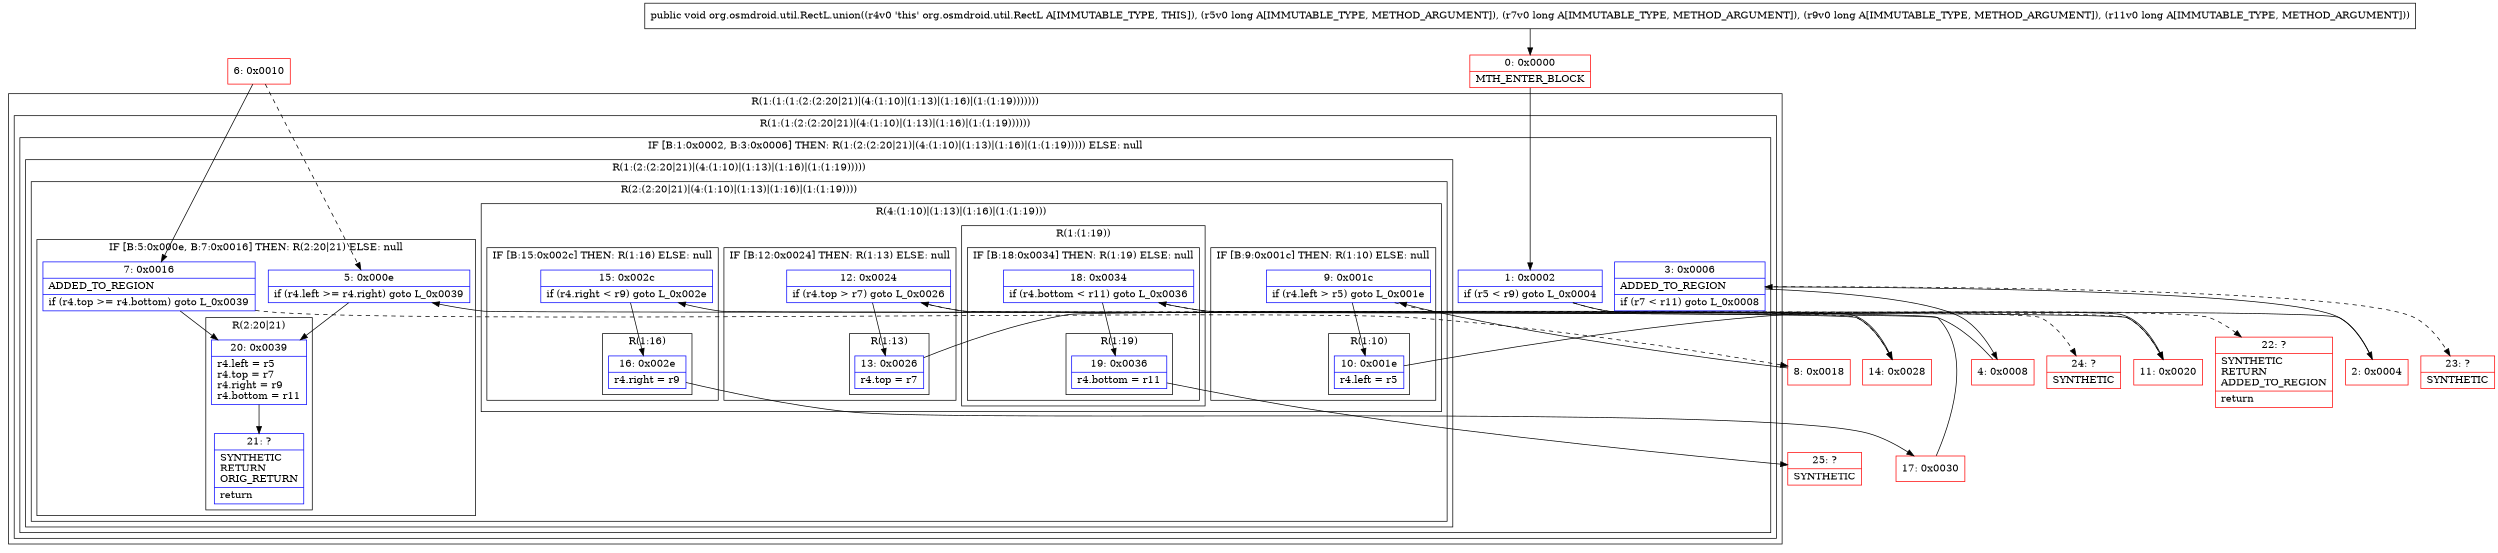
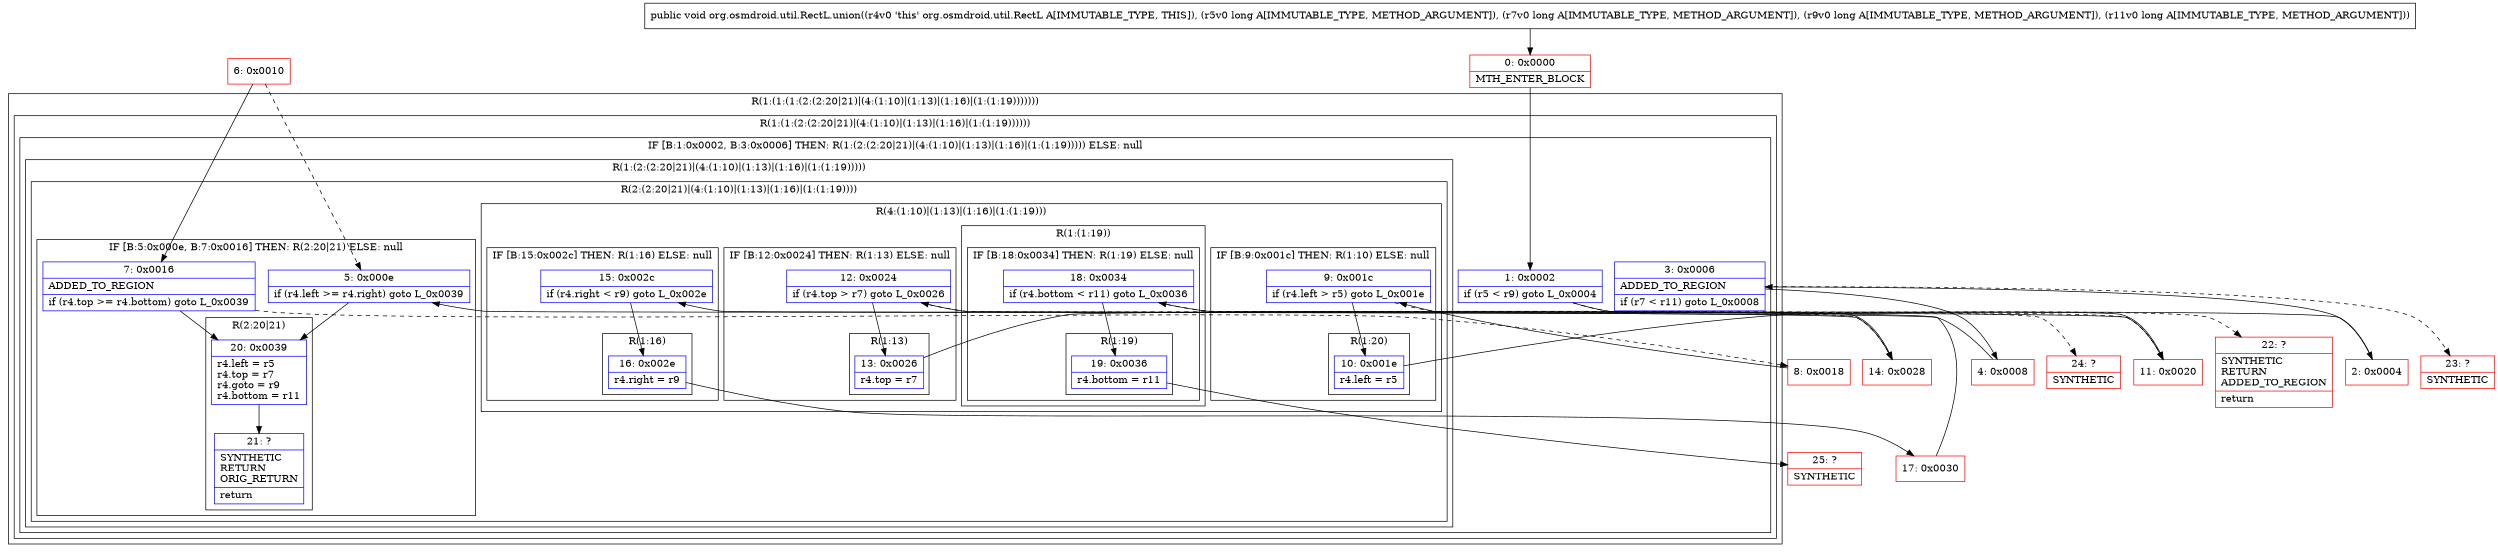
(1369, 342) -> (1369, 342)
(250, 385) -> (249, 385)
